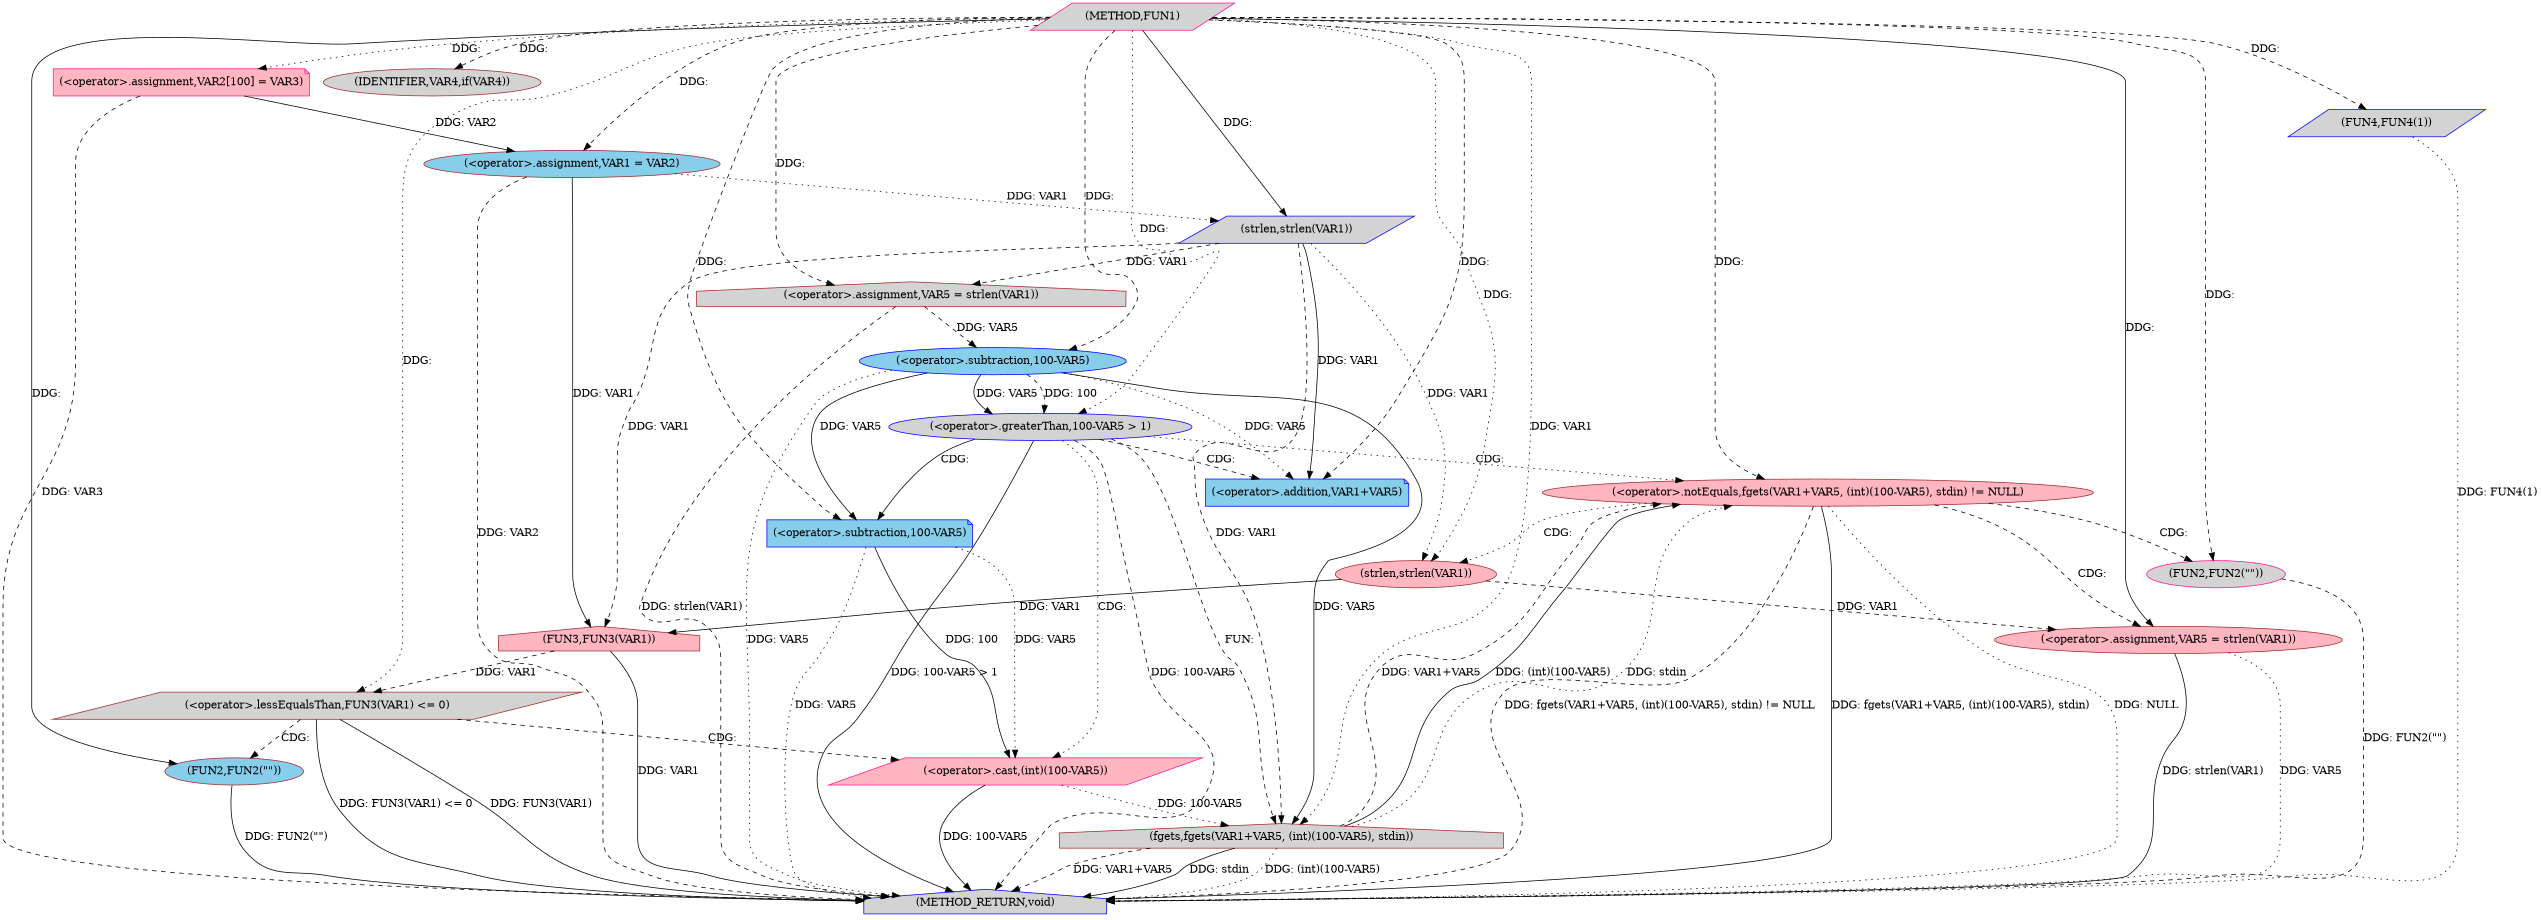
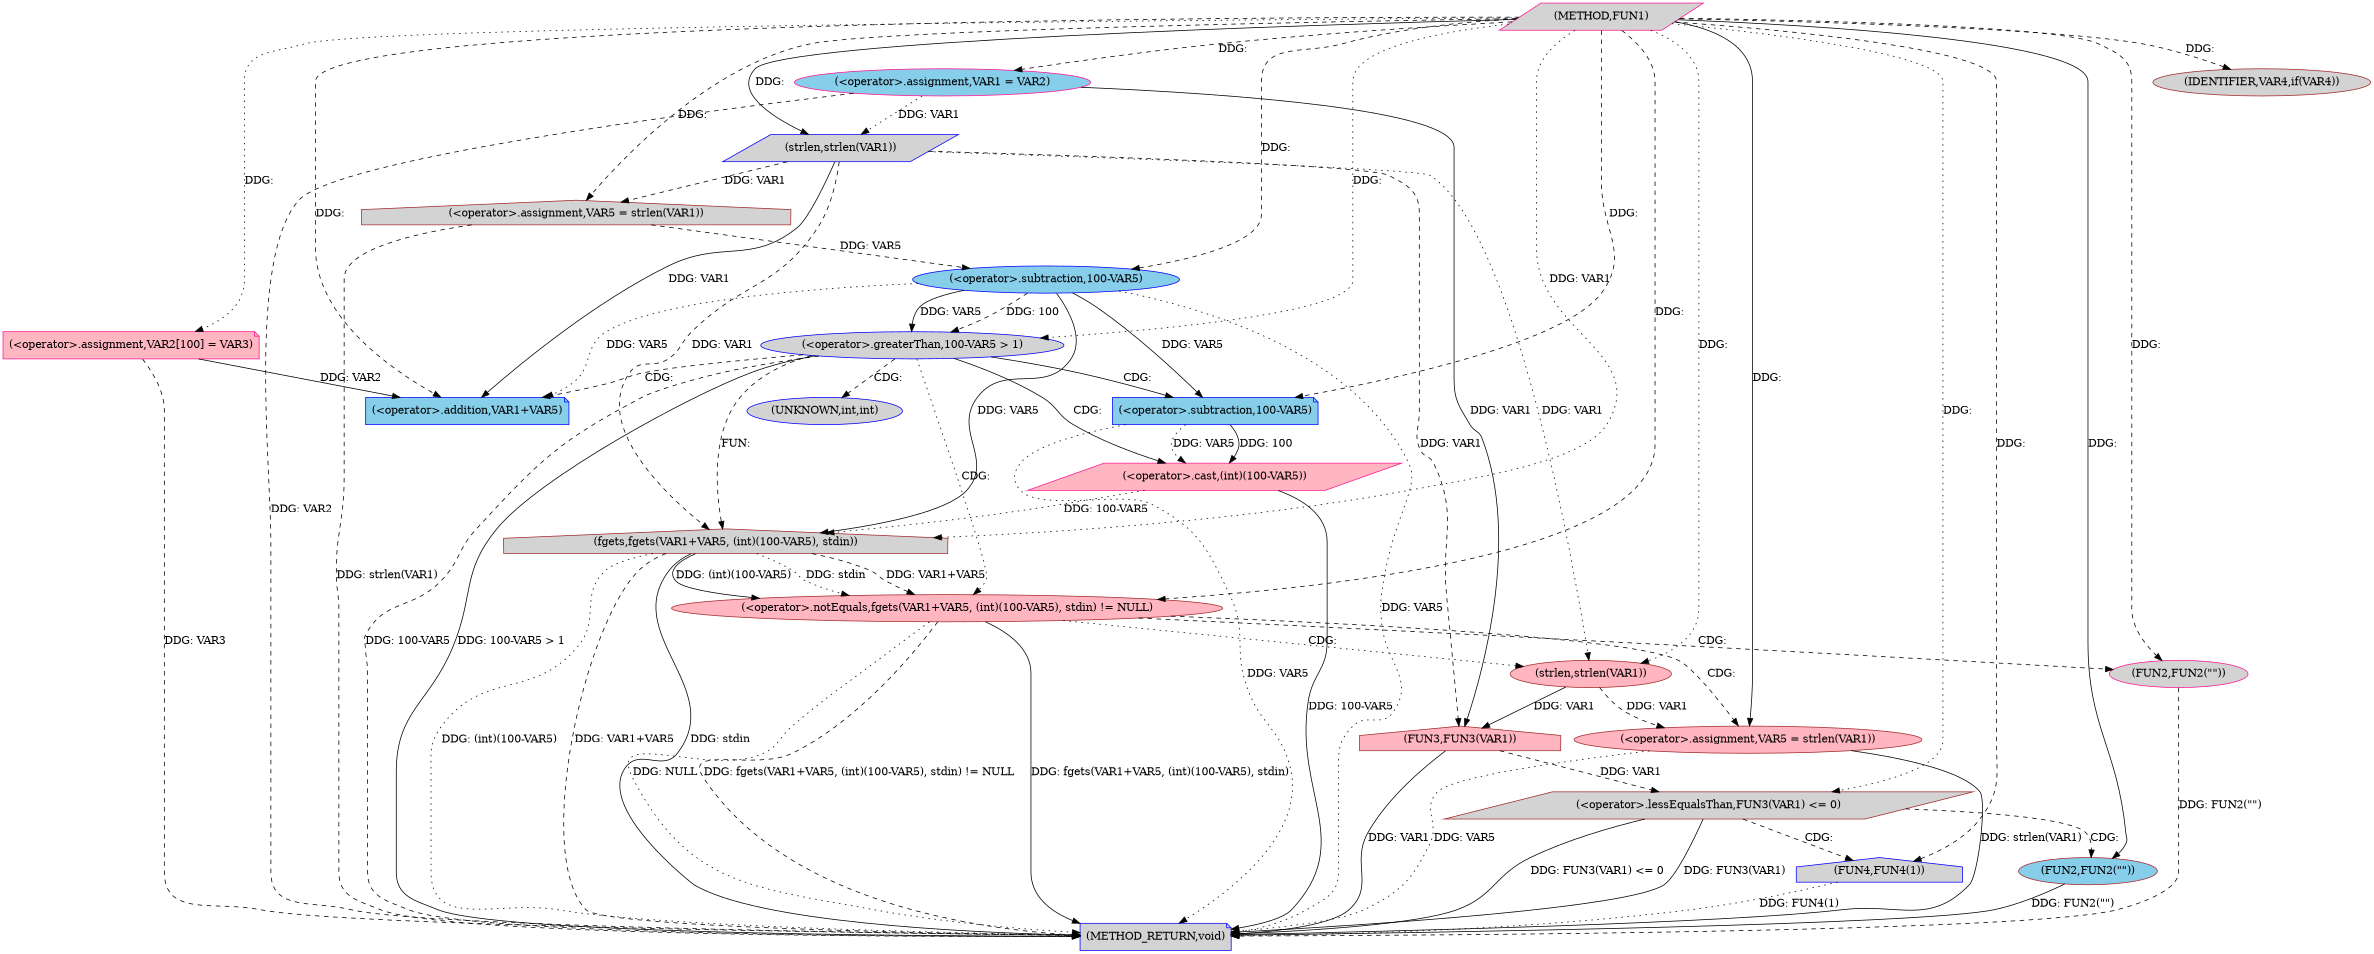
(375, 123) -> (295, 377)
(2387, 123) -> (1879, 871)
(572, 164) -> (943, 82)
none -> (825, 411)
(1098, 590) -> (1056, 409)
(674, 739) -> (1794, 838)
(985, 903) -> (1156, 937)
